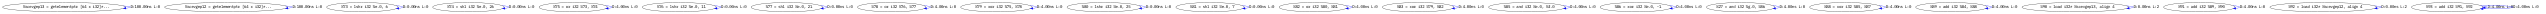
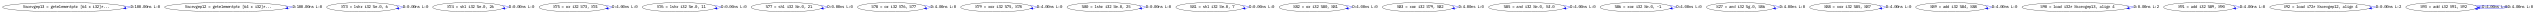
(2323, 7) -> (2320, 7)
